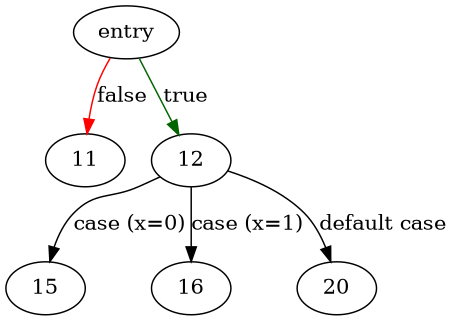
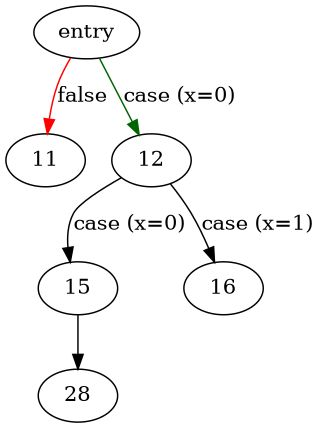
(186, 96) -> (179, 96)
(337, 288) -> none
none -> (78, 396)
